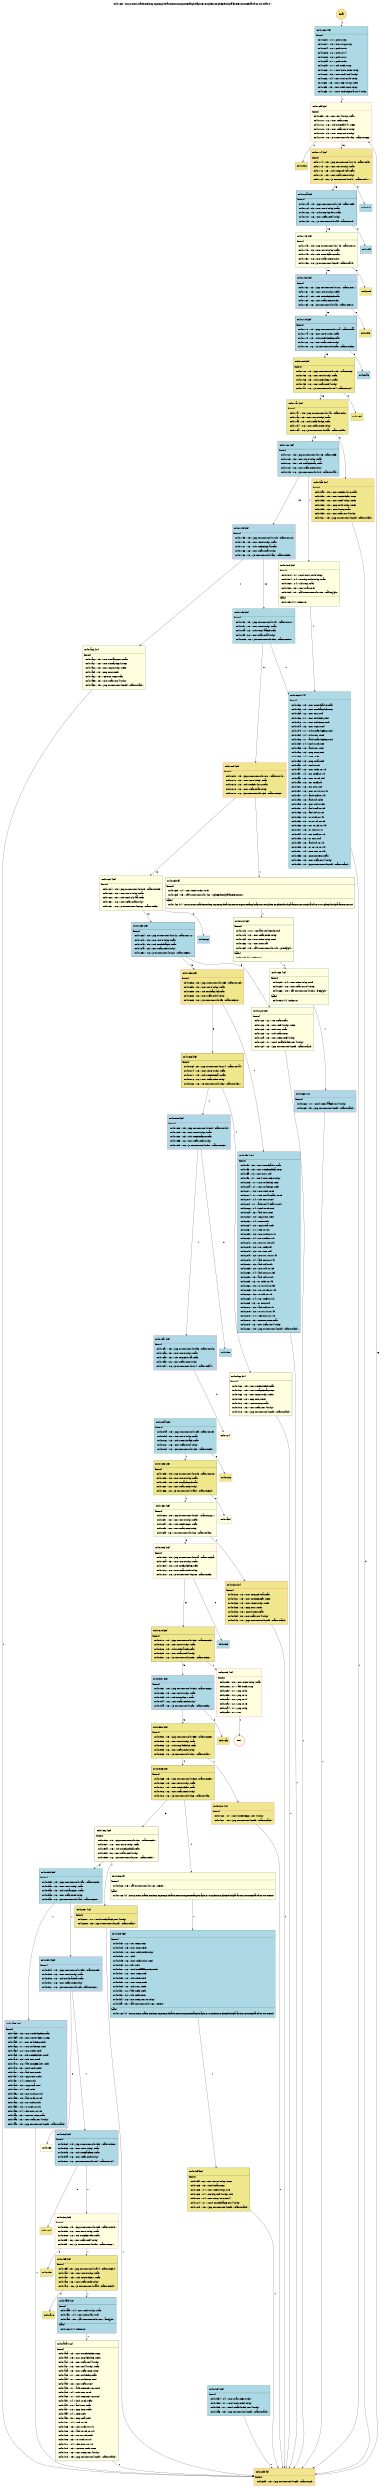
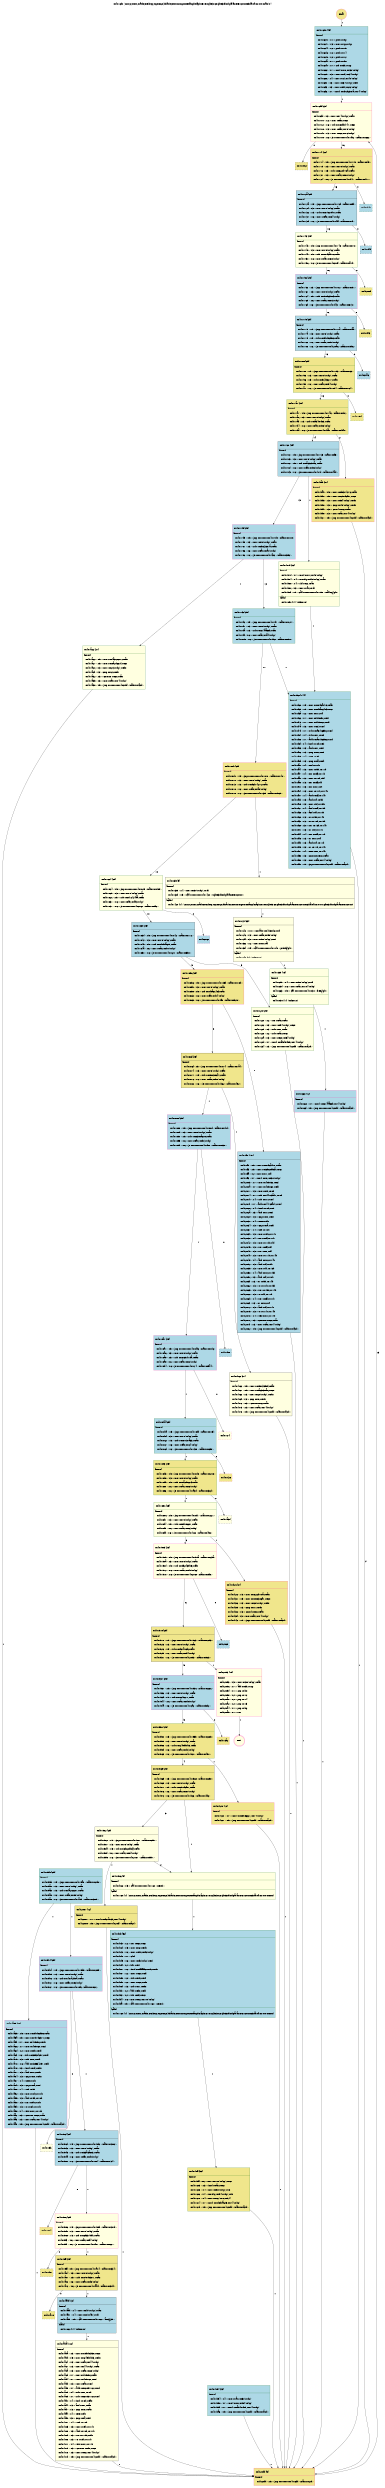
none -> (185, 1394)
(99, 1865) -> (162, 1866)
